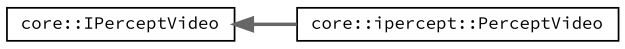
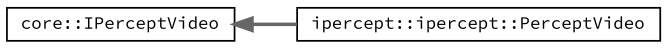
(458, 24) -> (479, 24)
